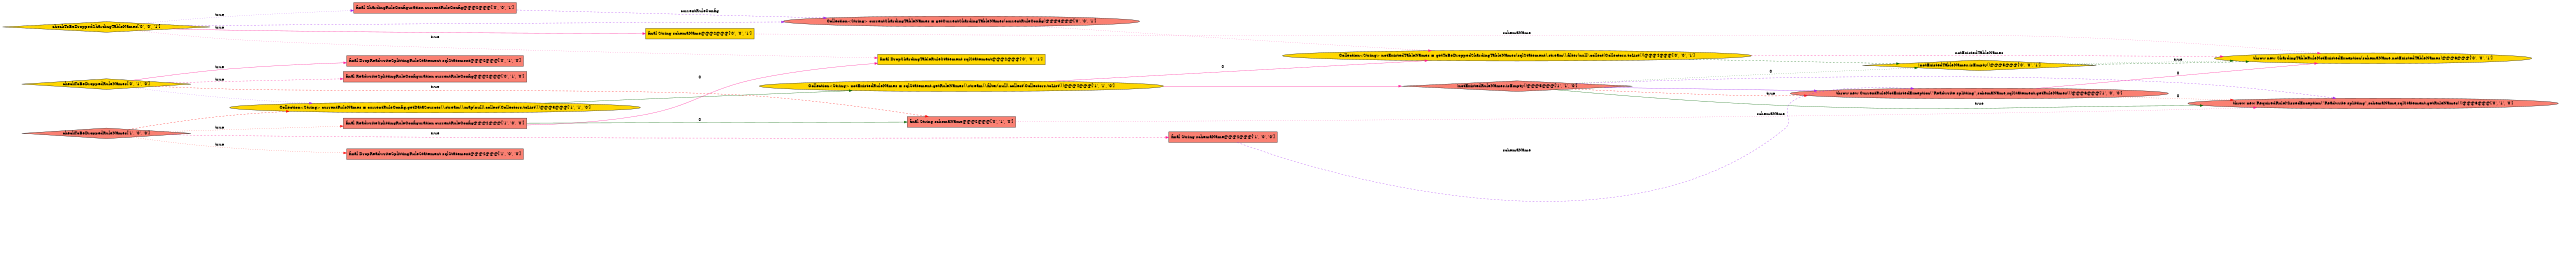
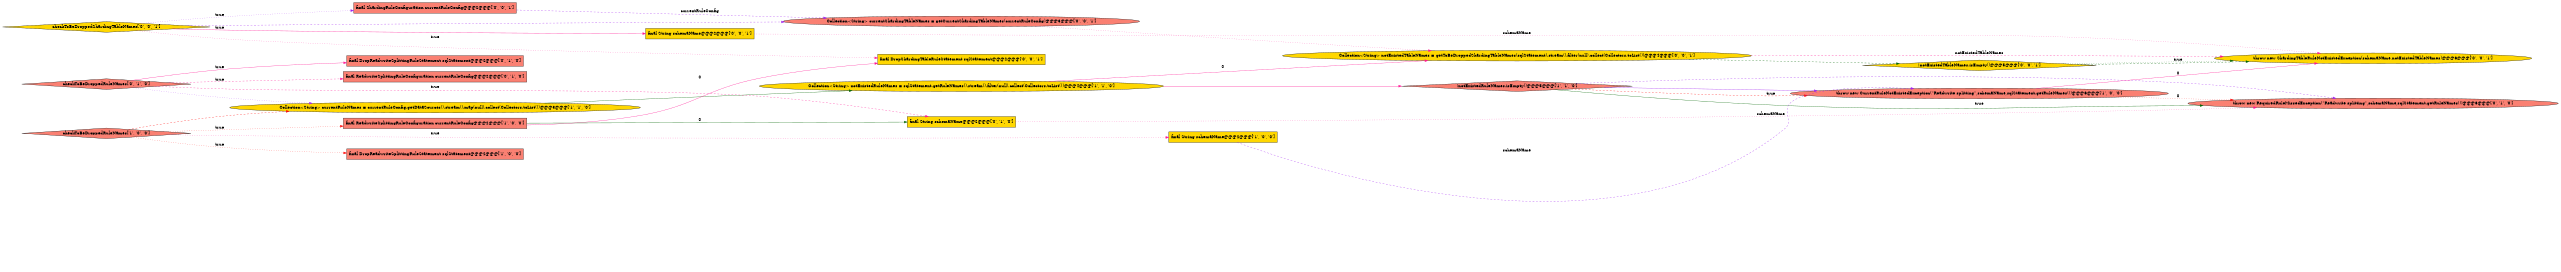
(1744, 75) -> none
(106, 84) -> (106, 84)
(541, 91) -> (541, 91)
(961, 122) -> (961, 122)
(1223, 137) -> (1223, 137)
(667, 138) -> (667, 138)
